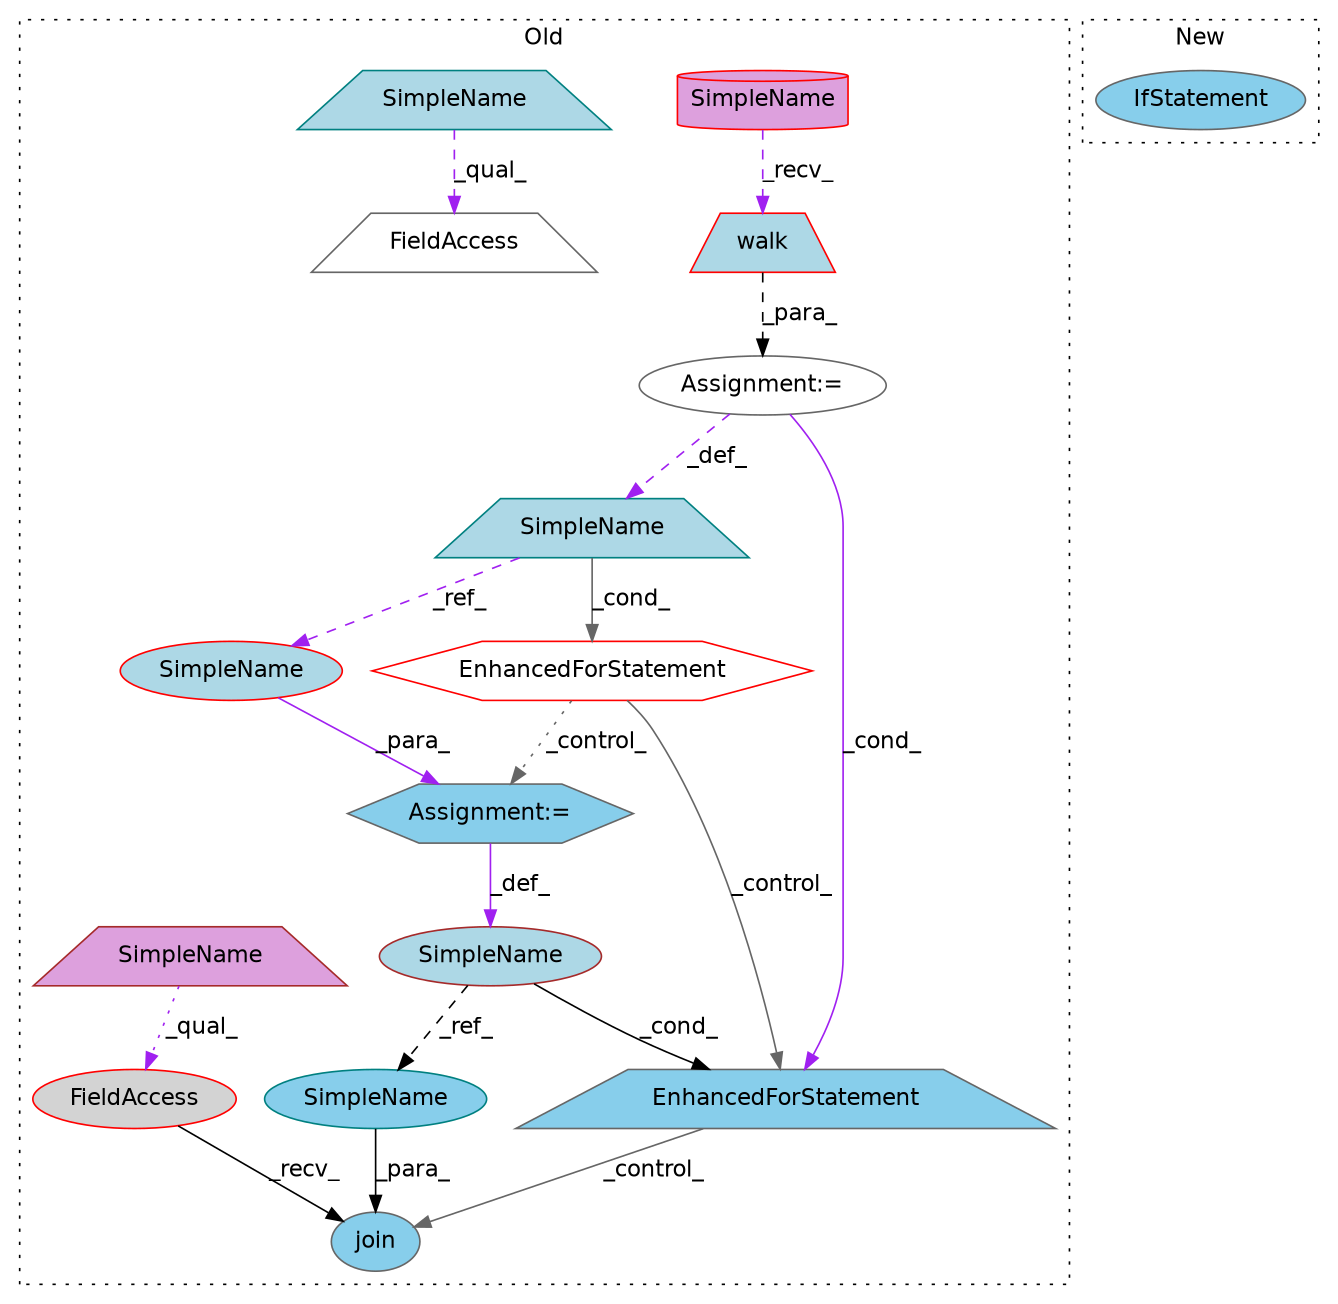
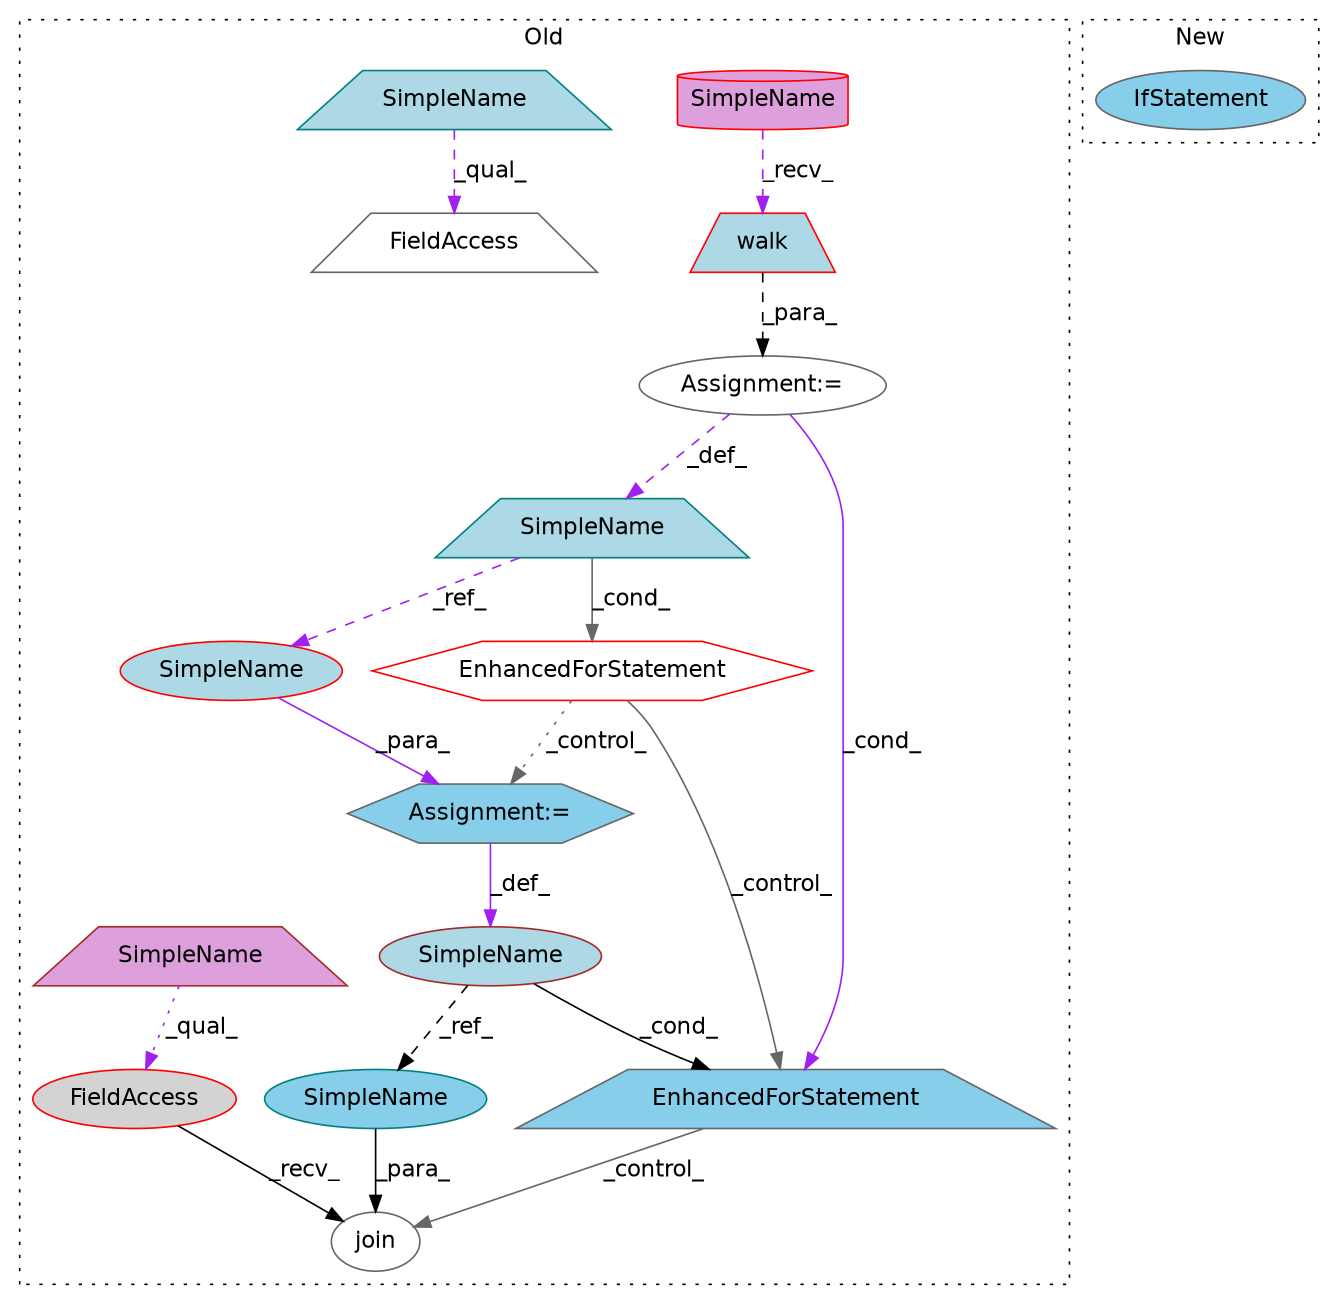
(376, 1242) -> (376, 1242)
